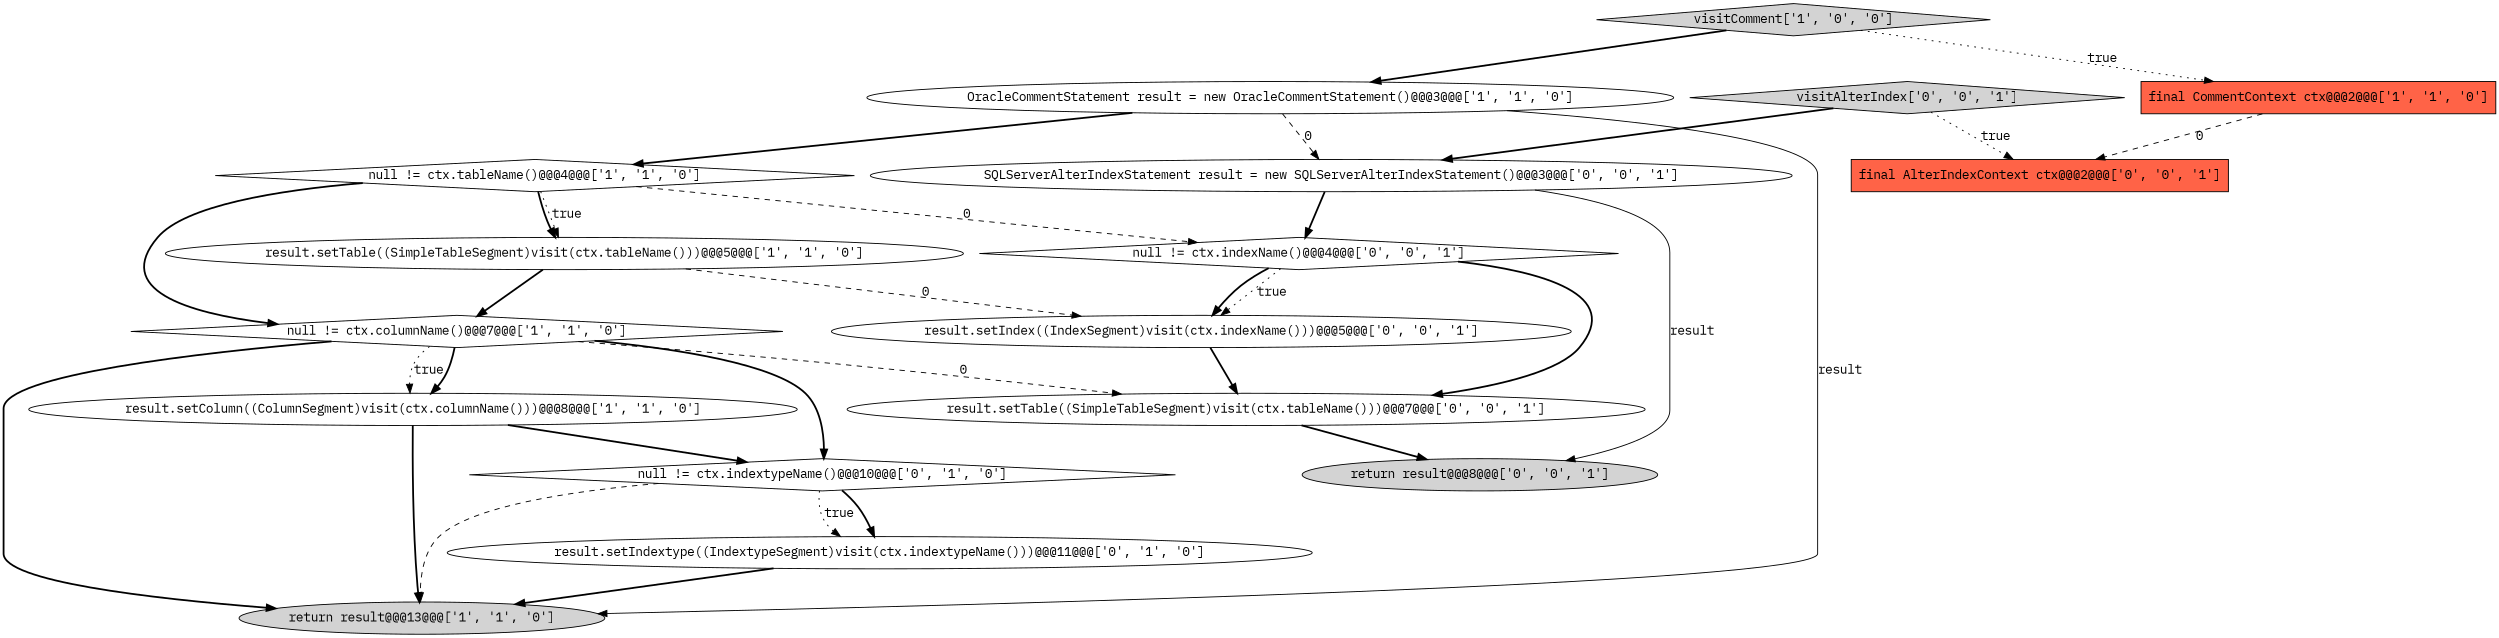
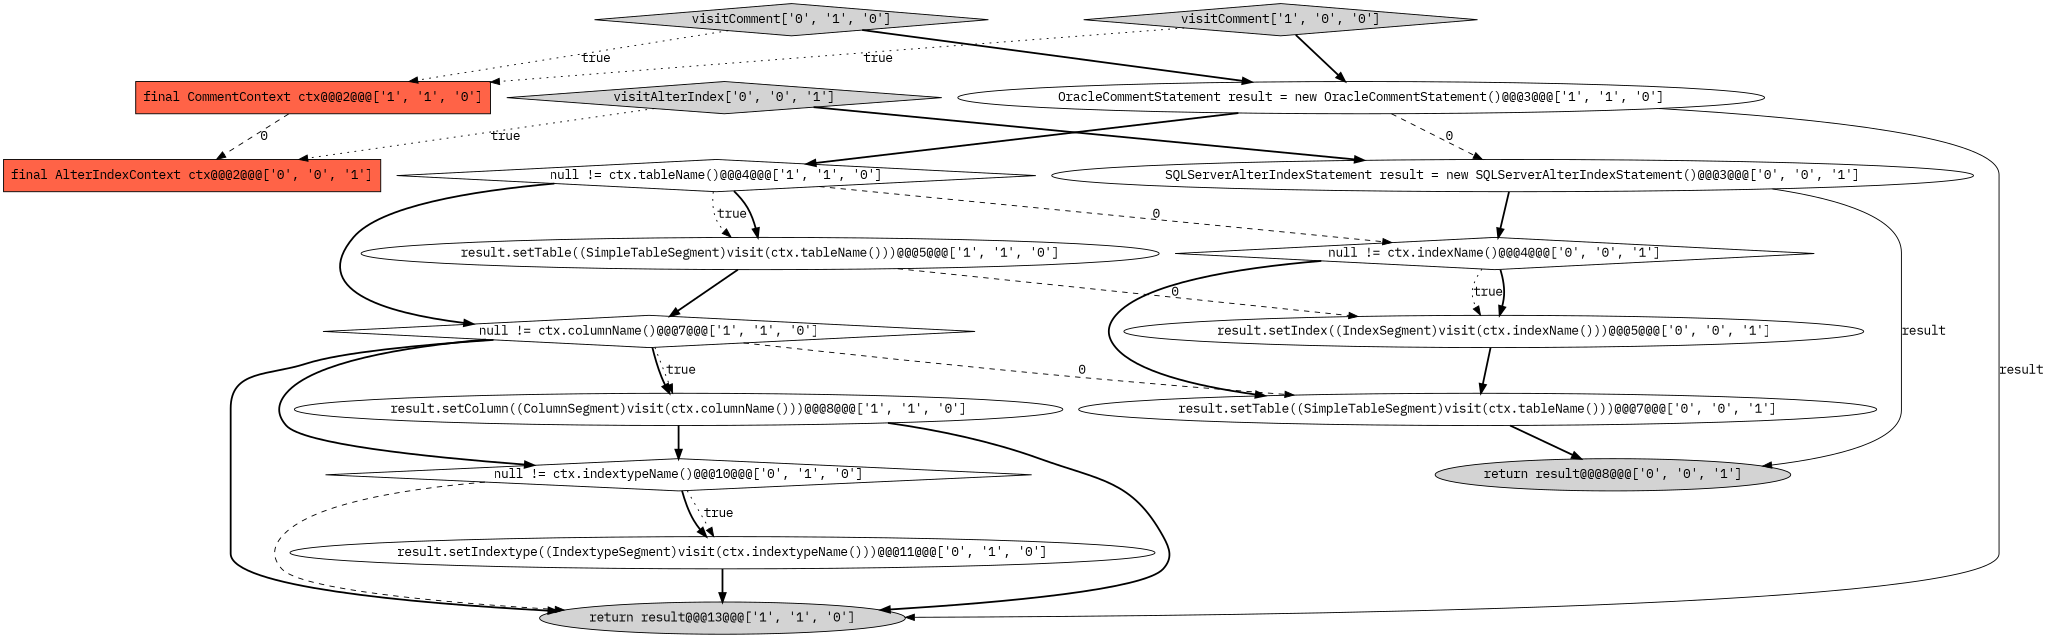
none -> (791, 20)
